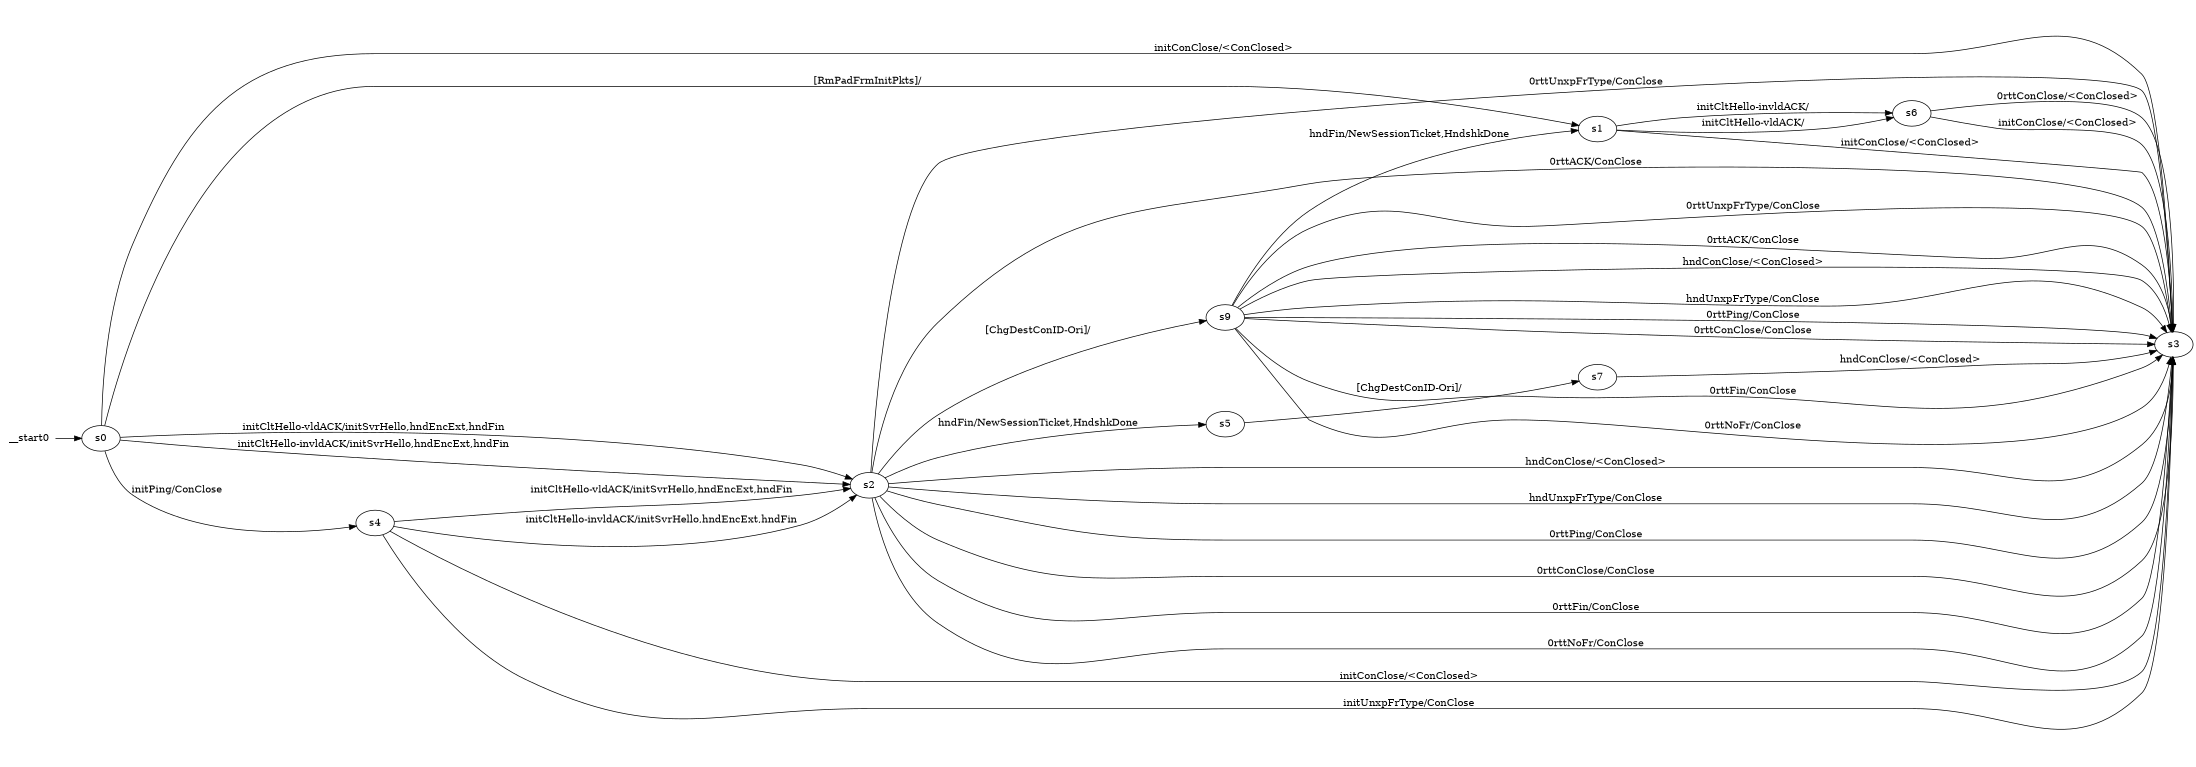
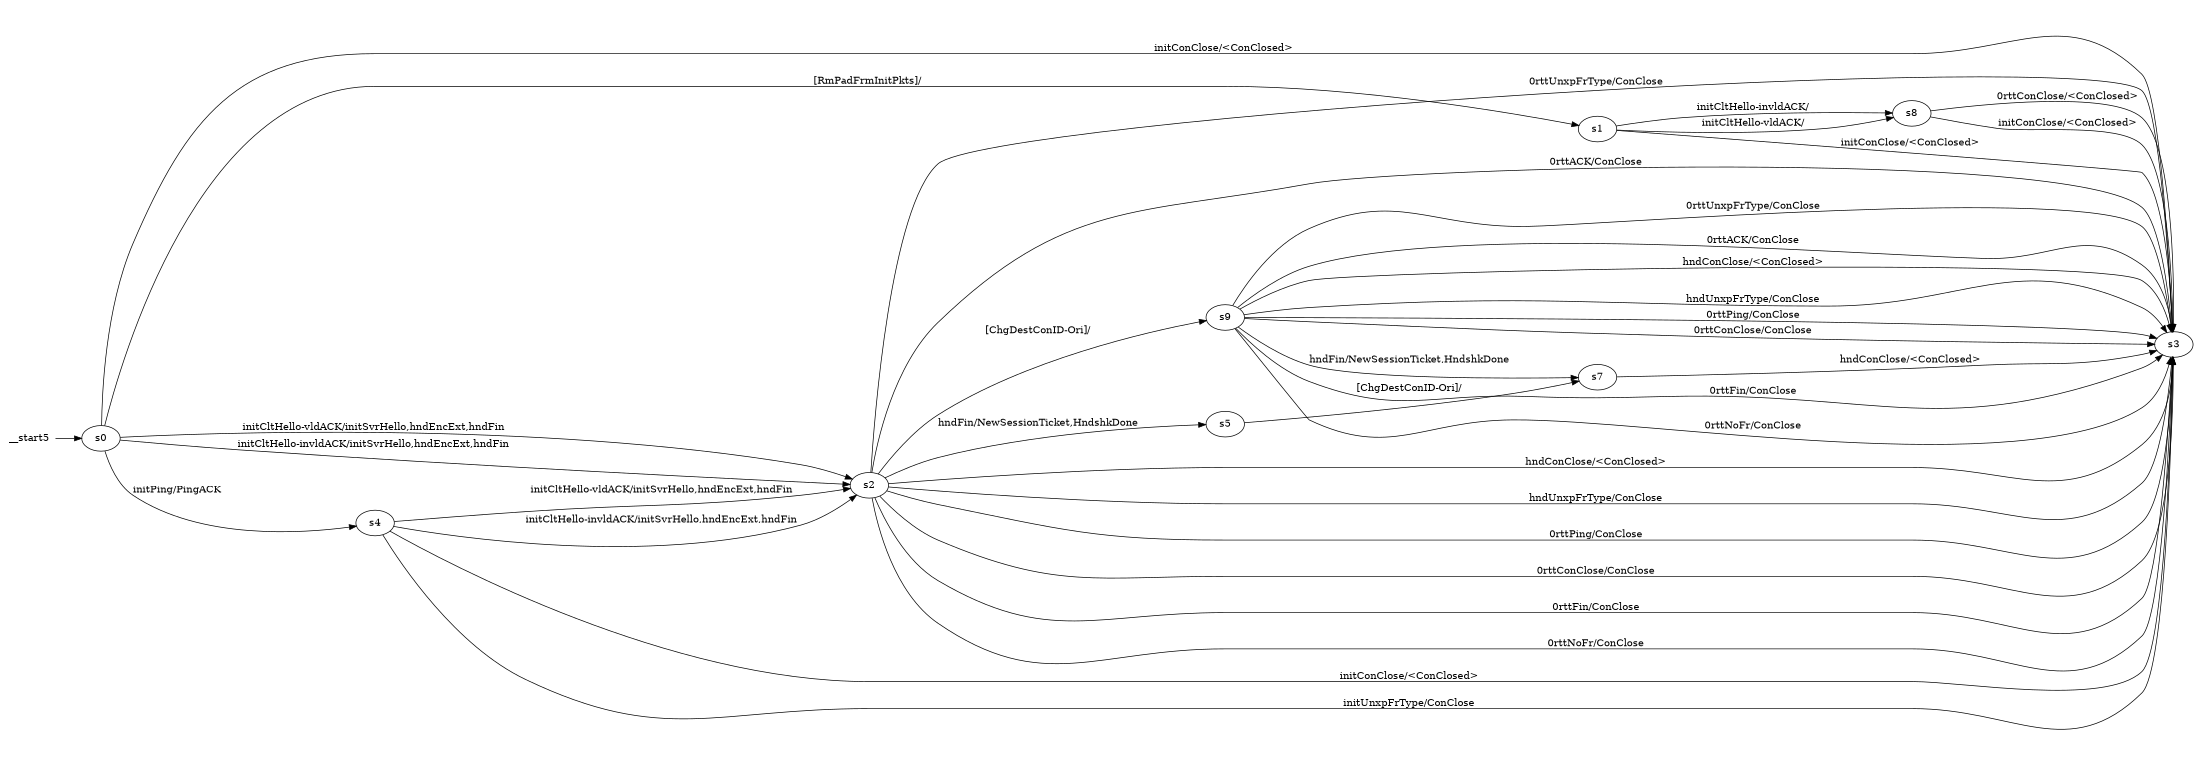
(1912, 113) -> (1912, 113)
(1386, 172) -> (1399, 376)
(29, 438) -> (29, 438)
(179, 490) -> (179, 490)
